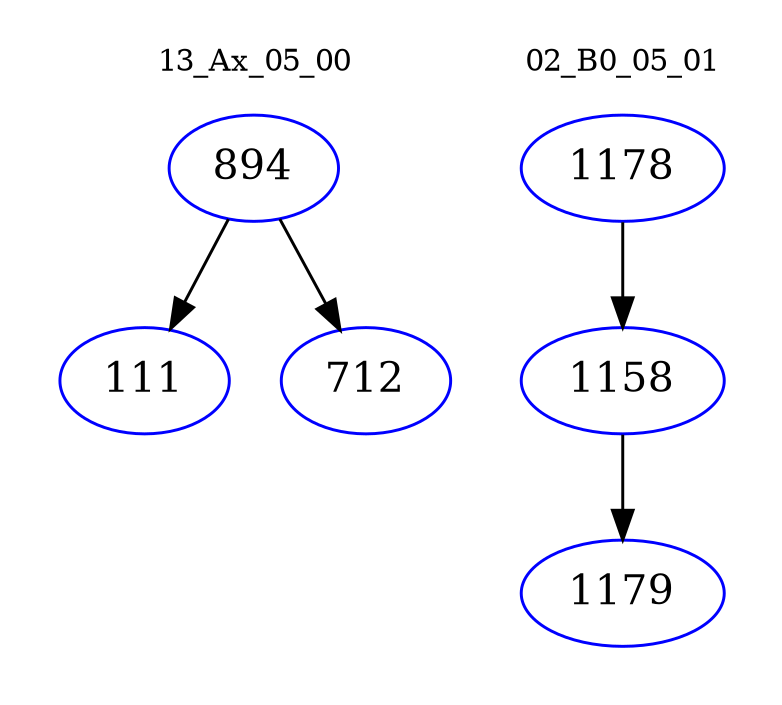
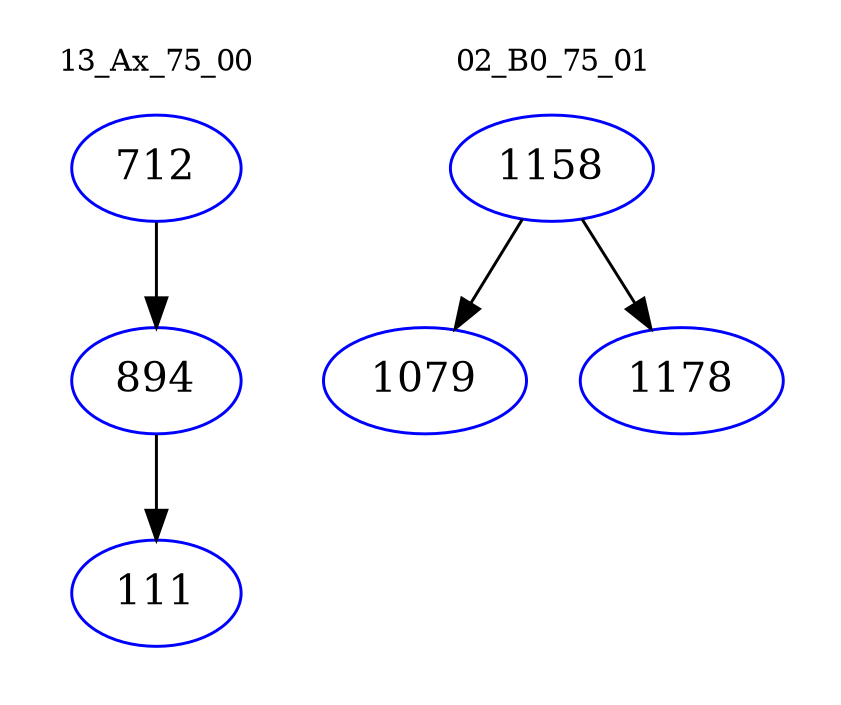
(255, 63) -> (156, 63)
(623, 63) -> (553, 63)
(623, 260) -> (608, 261)
(303, 261) -> (156, 260)
(623, 593) -> (425, 381)
